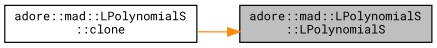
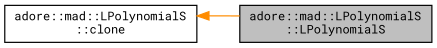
(212, 32) -> (224, 16)
